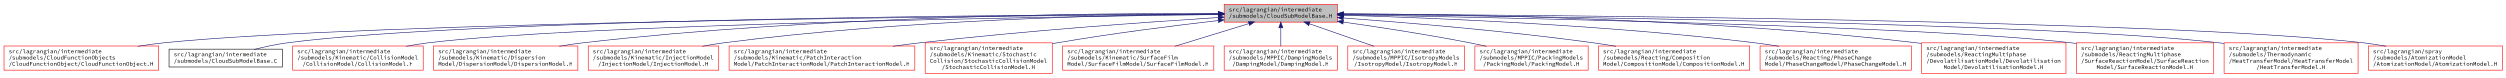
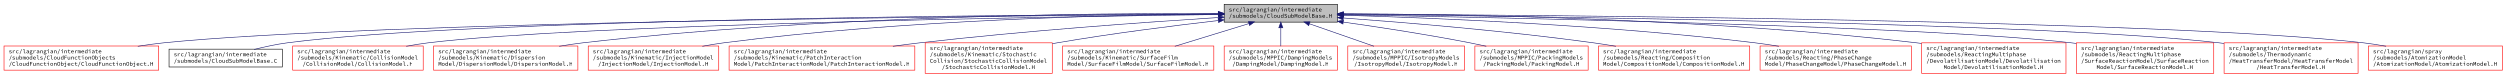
(1281, 13) -> (1281, 13)
